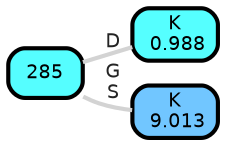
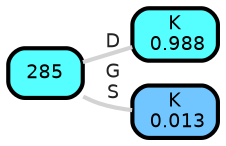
(175, 112) -> (175, 112)
